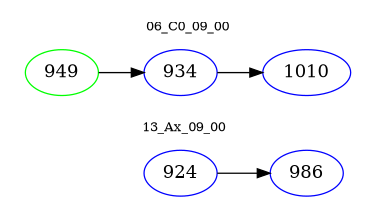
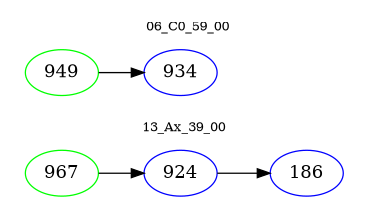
(188, 27) -> (188, 27)
(307, 73) -> none
(184, 128) -> (184, 128)
none -> (62, 173)
(307, 173) -> (307, 173)
